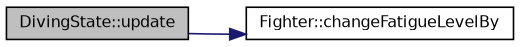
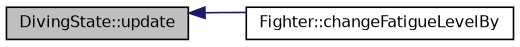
(209, 34) -> (226, 13)
